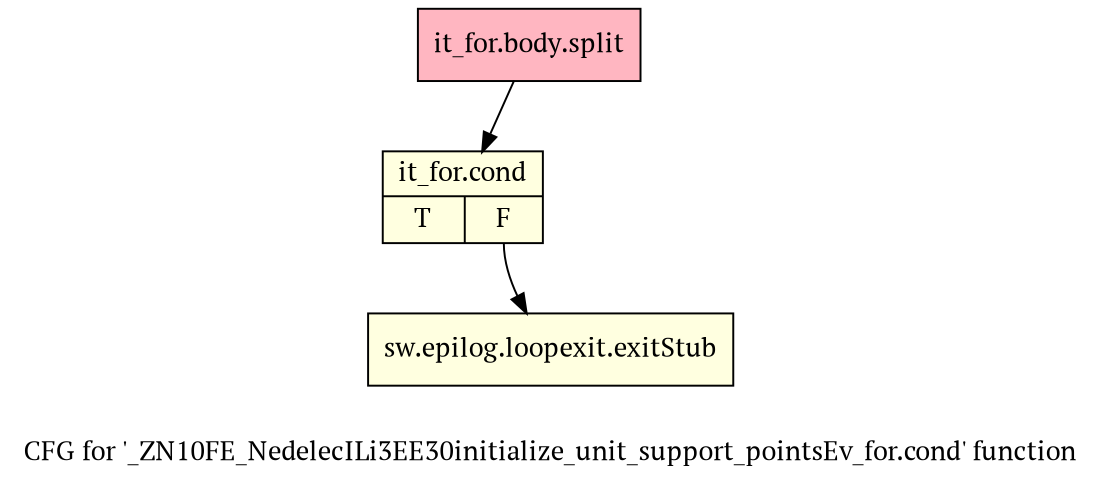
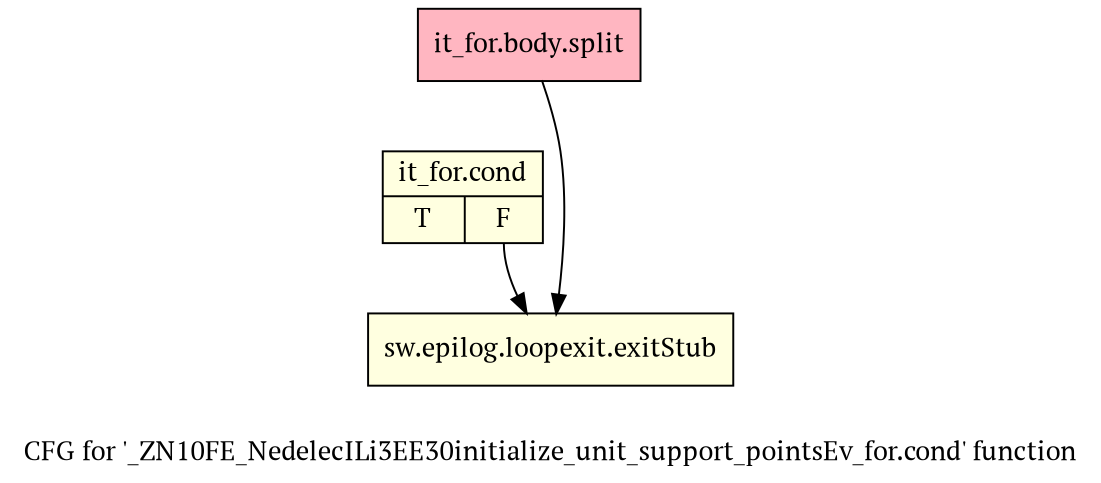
(502, 107) -> (564, 186)
